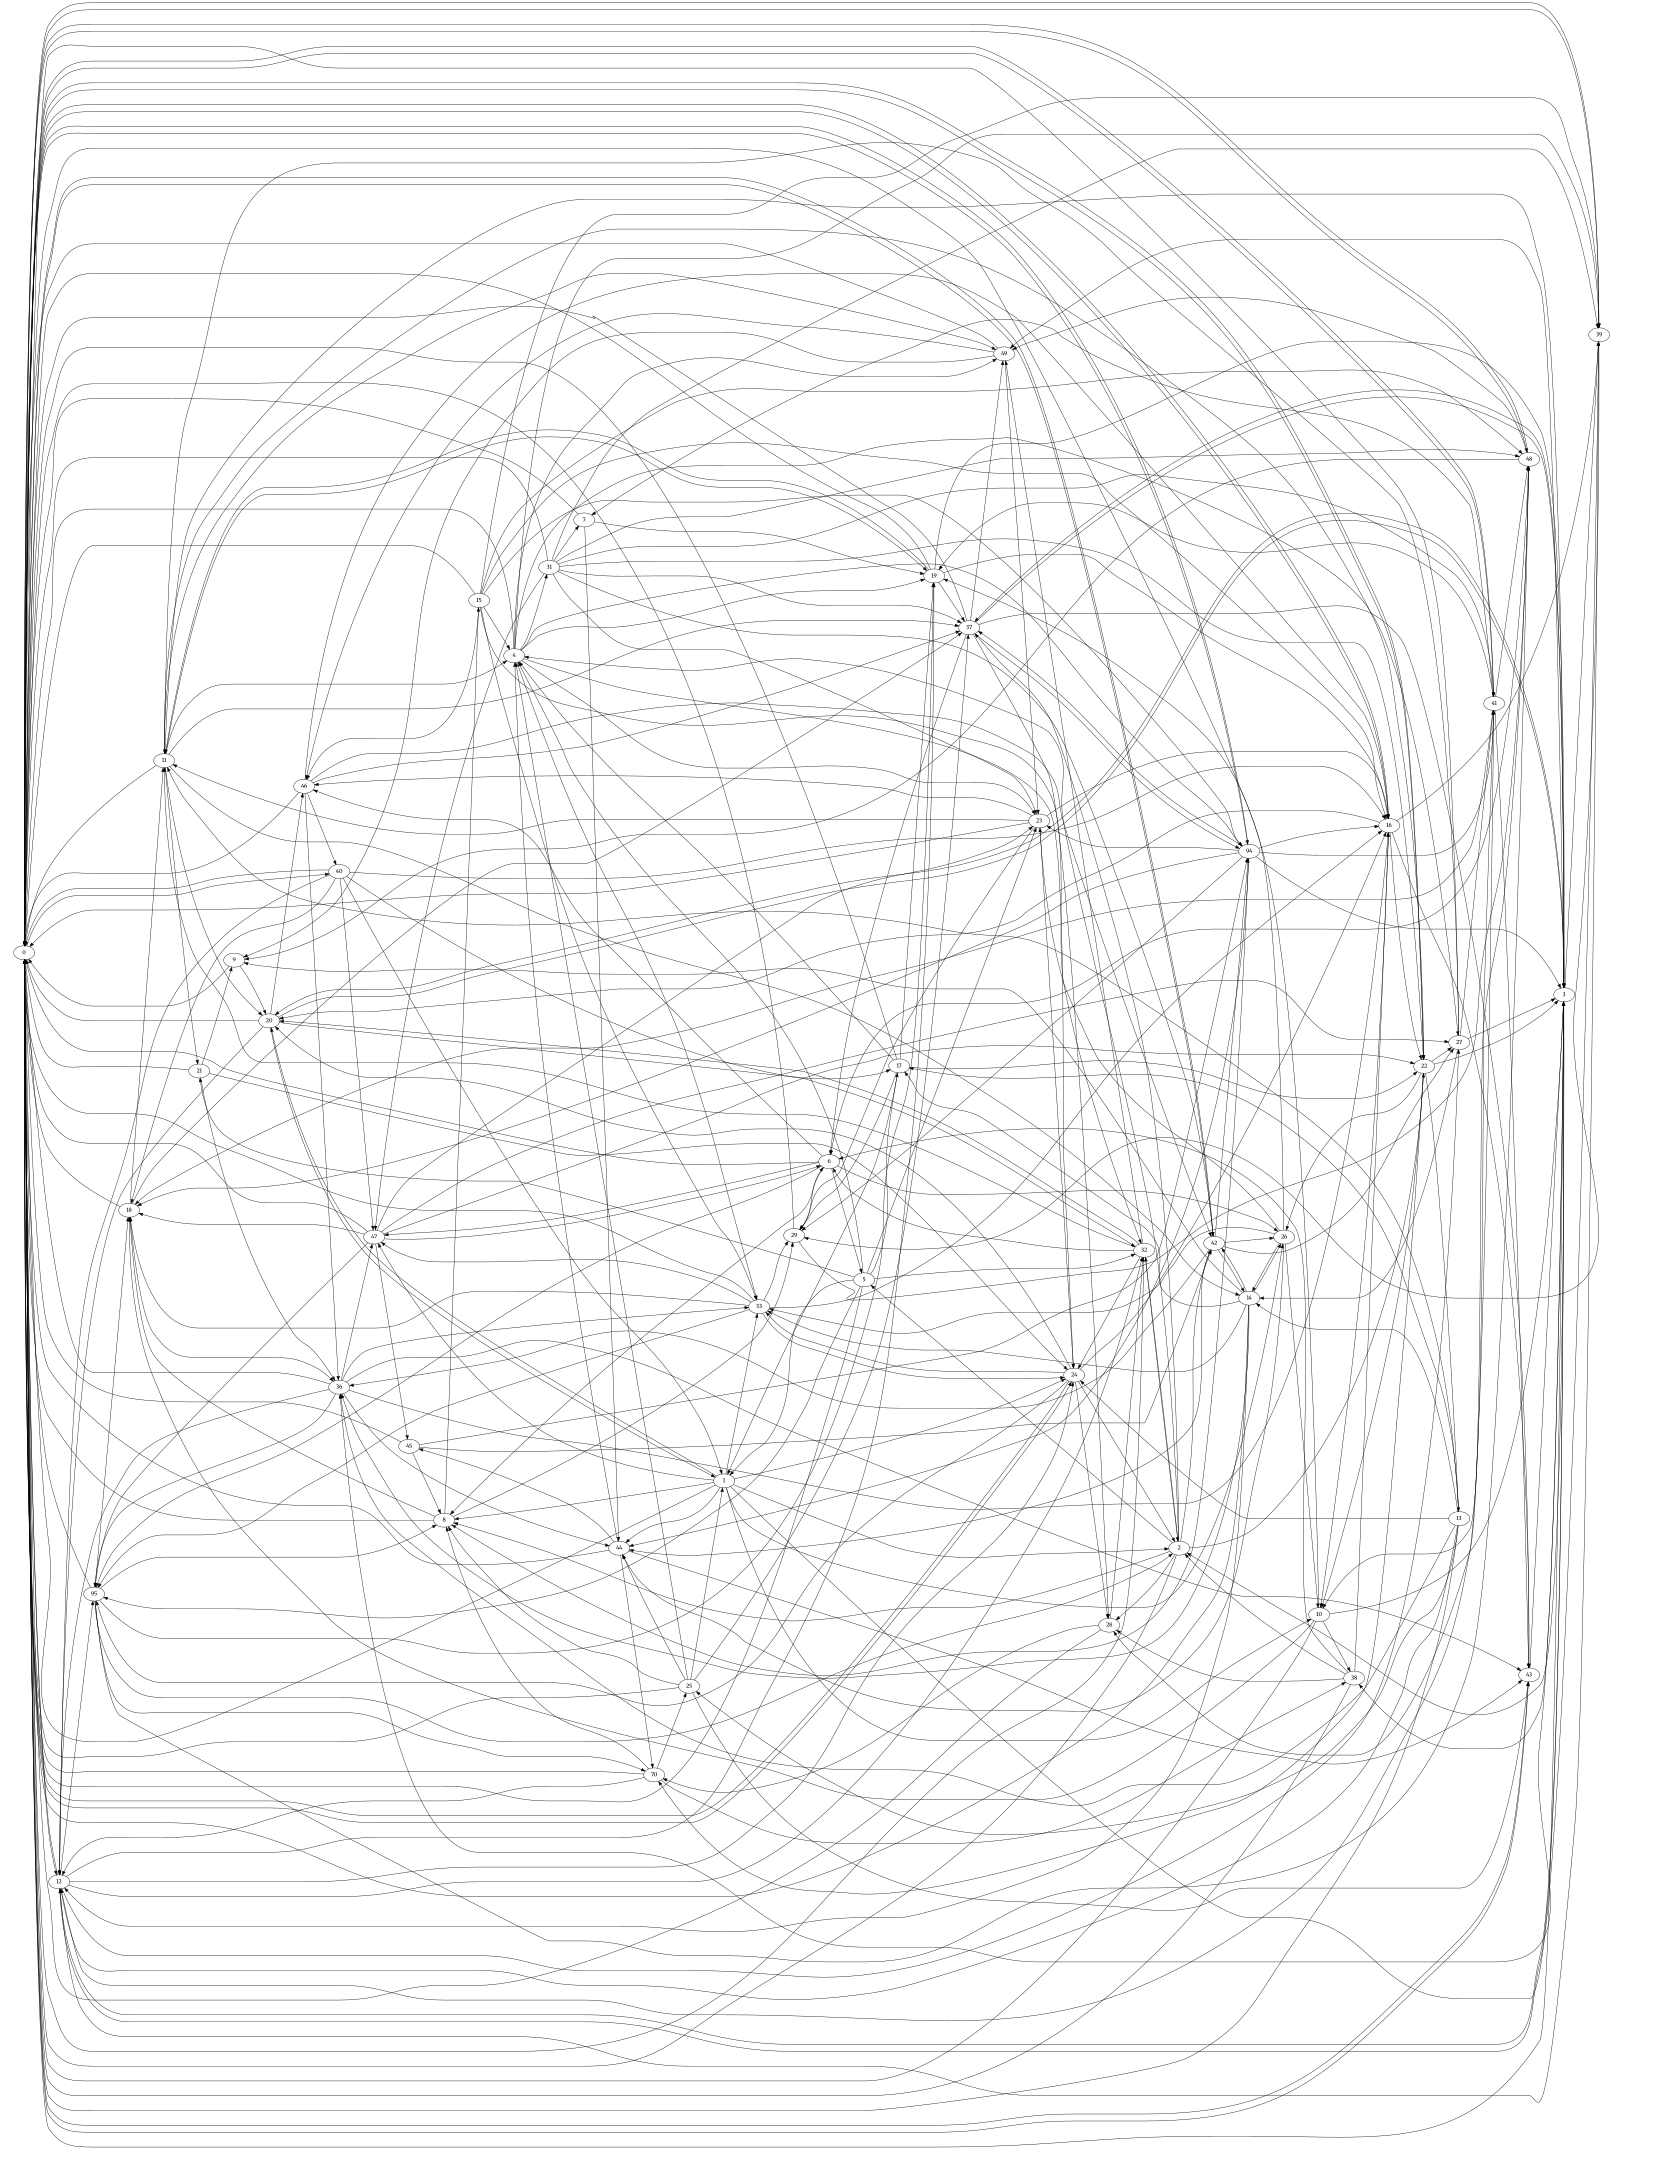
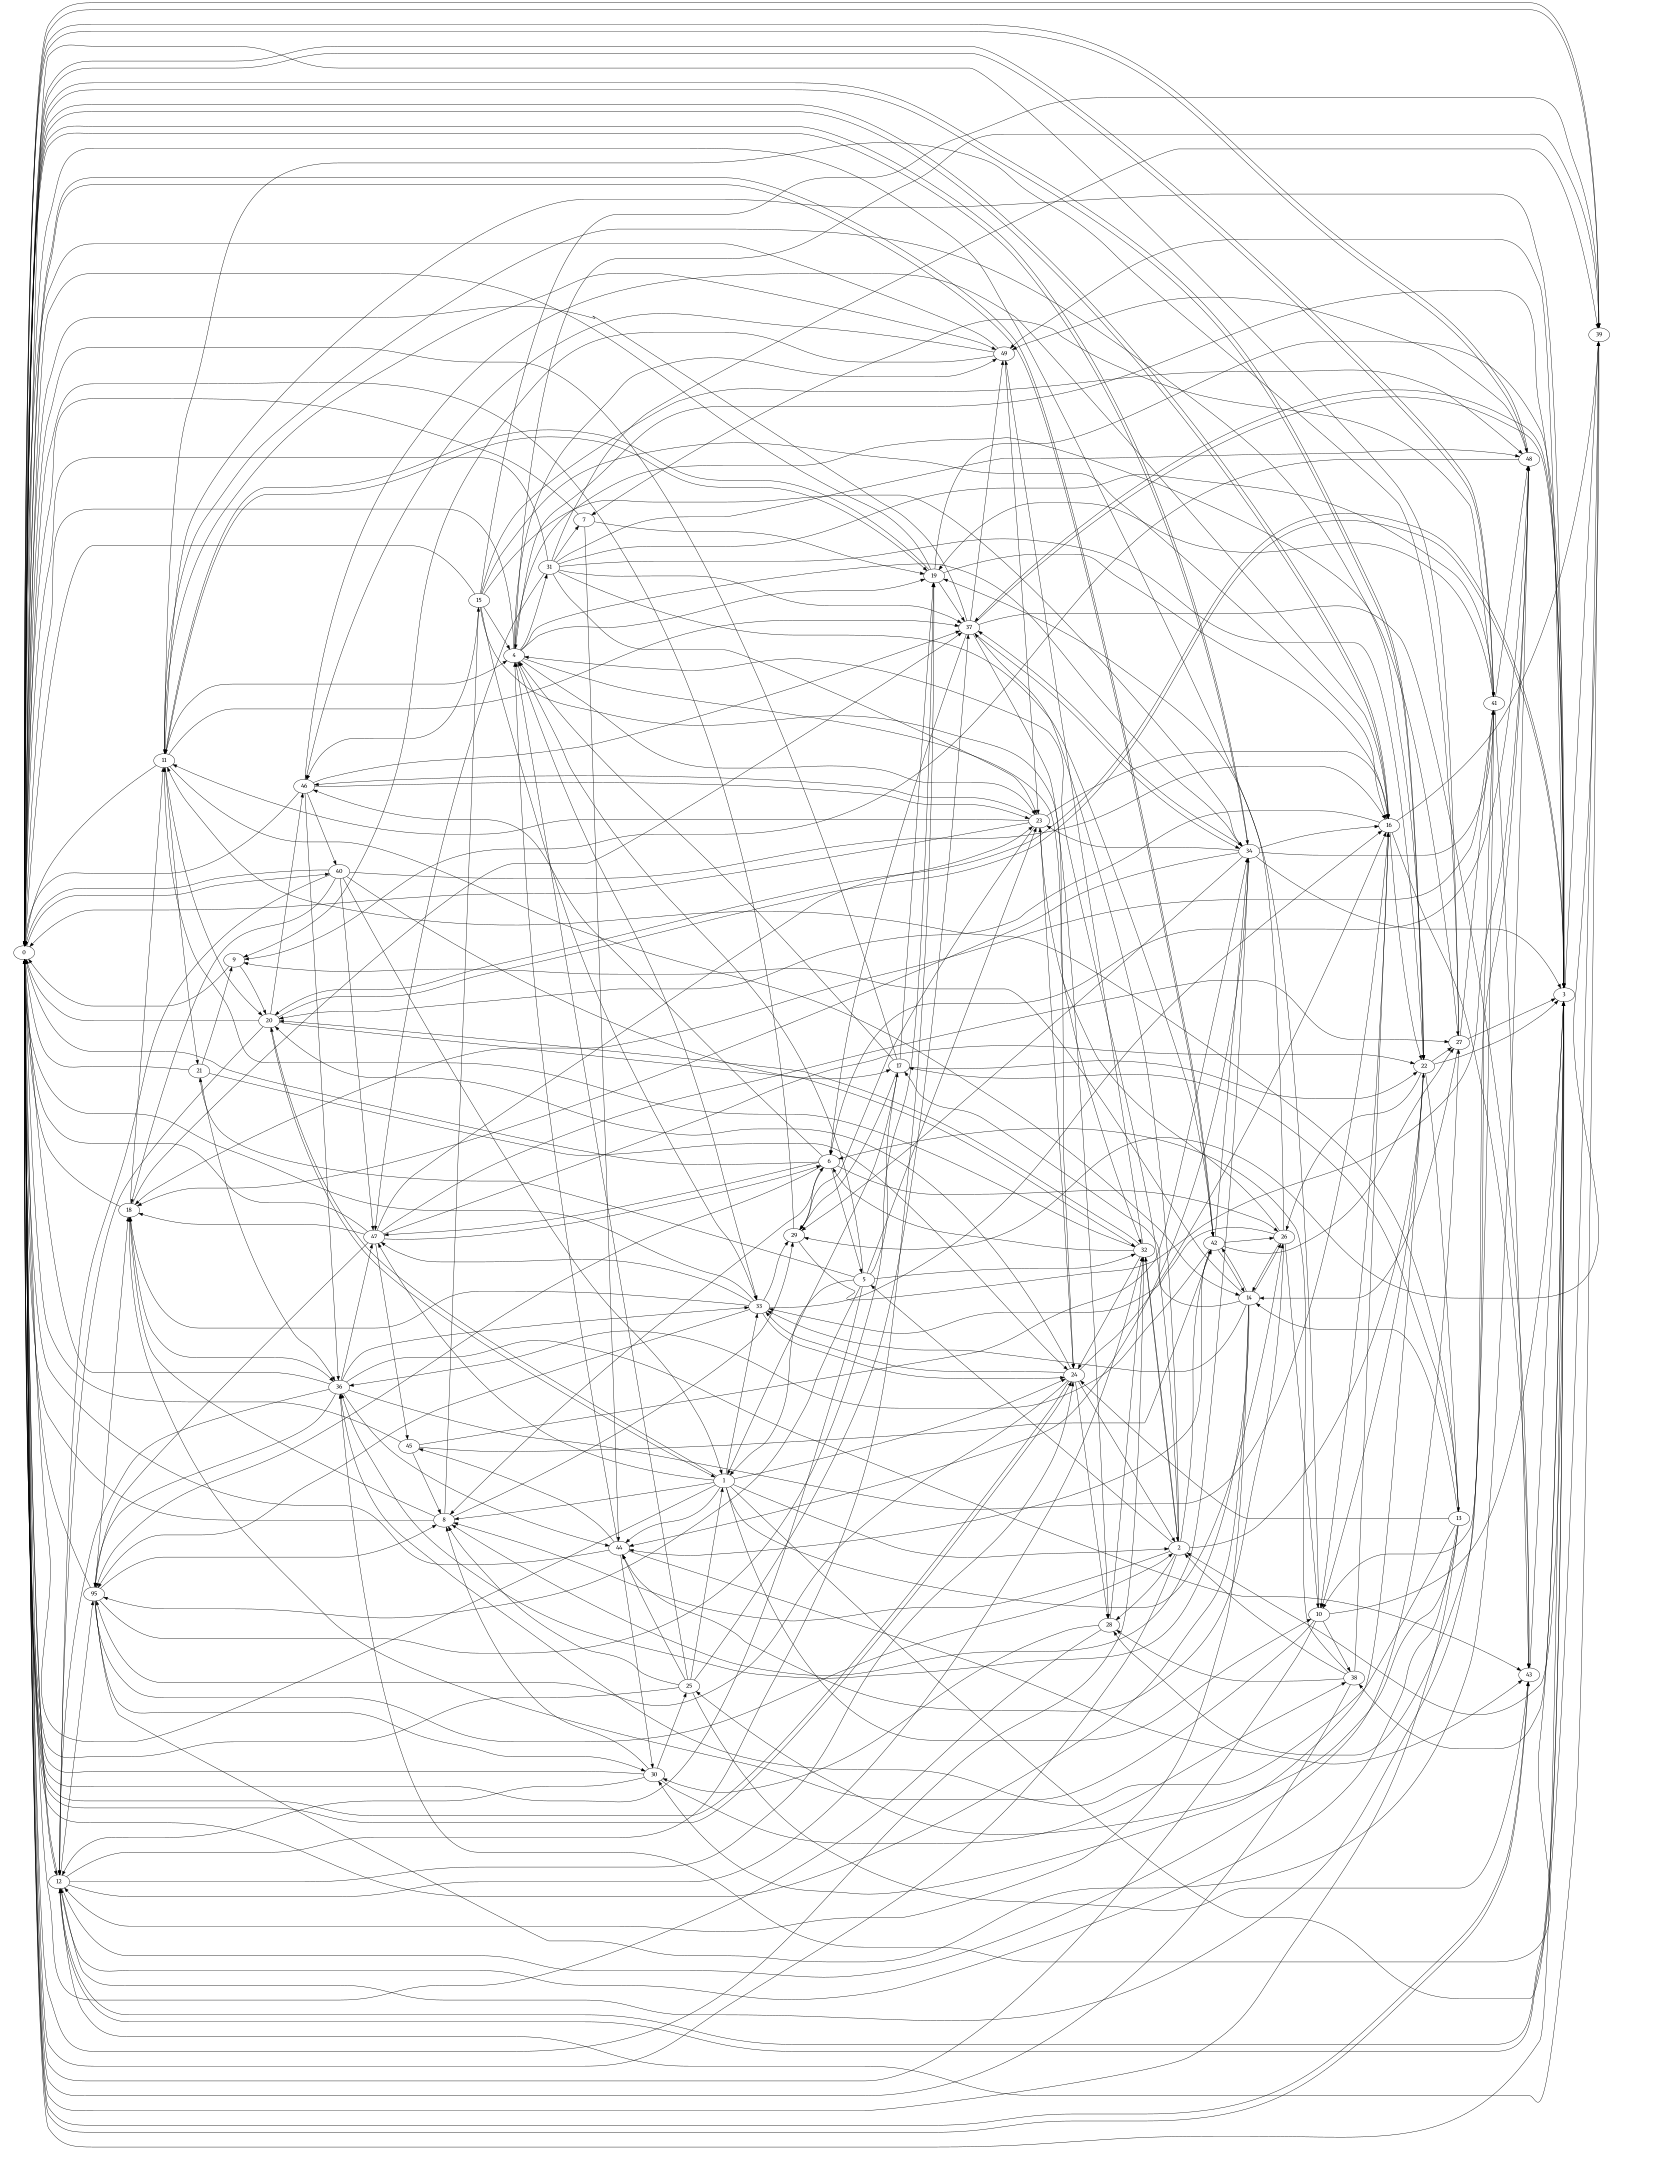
none -> (1291, 315)
(894, 713) -> (672, 784)
(1249, 851) -> (1249, 851)
(654, 1775) -> (654, 1775)
